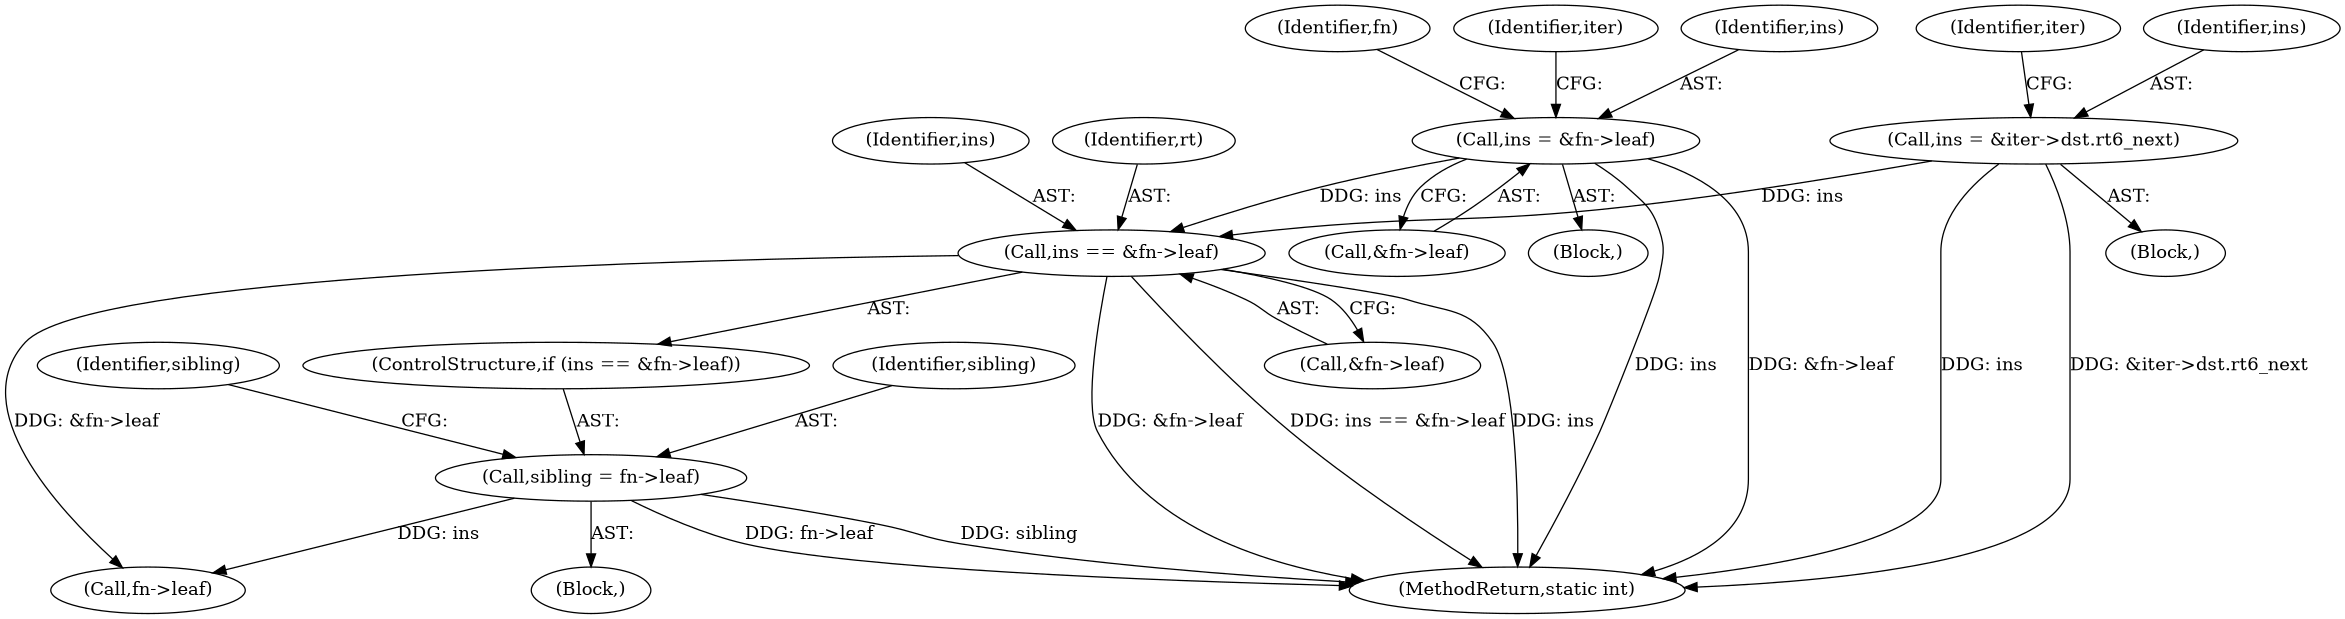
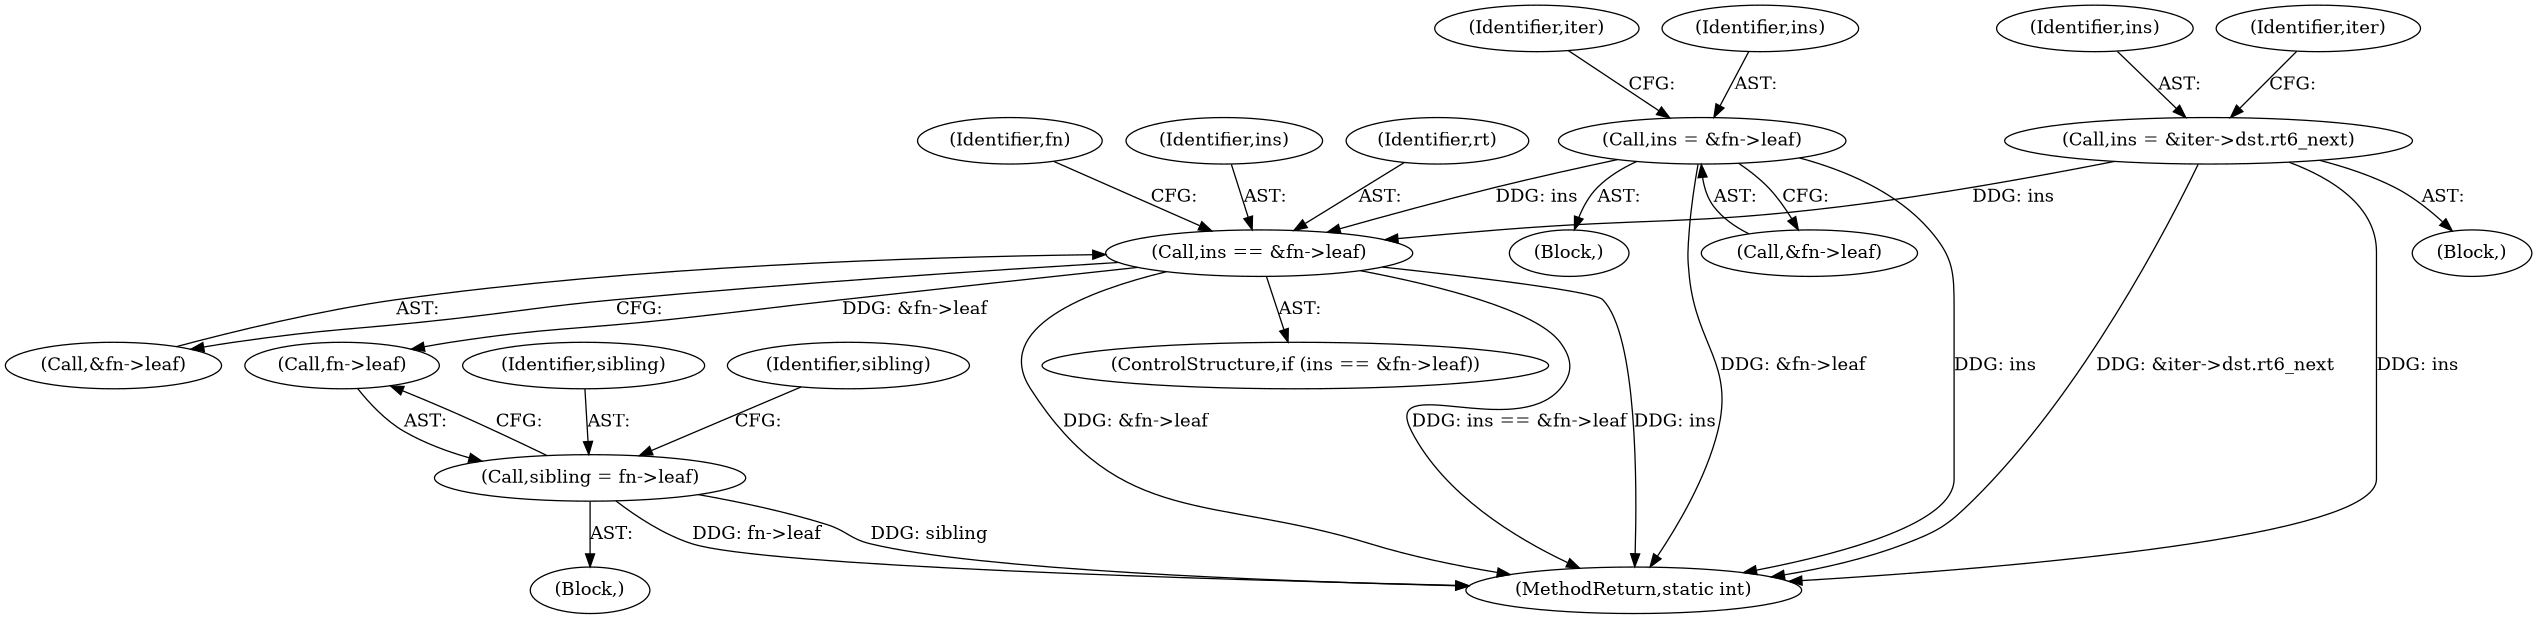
(1440, 81) -> (1127, 194)
(572, 416) -> (407, 433)
(439, 534) -> (522, 422)
